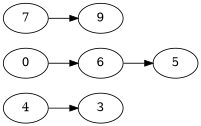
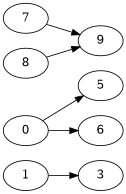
none -> (26, 63)
(134, 63) -> (60, 110)
(26, 108) -> (26, 176)
